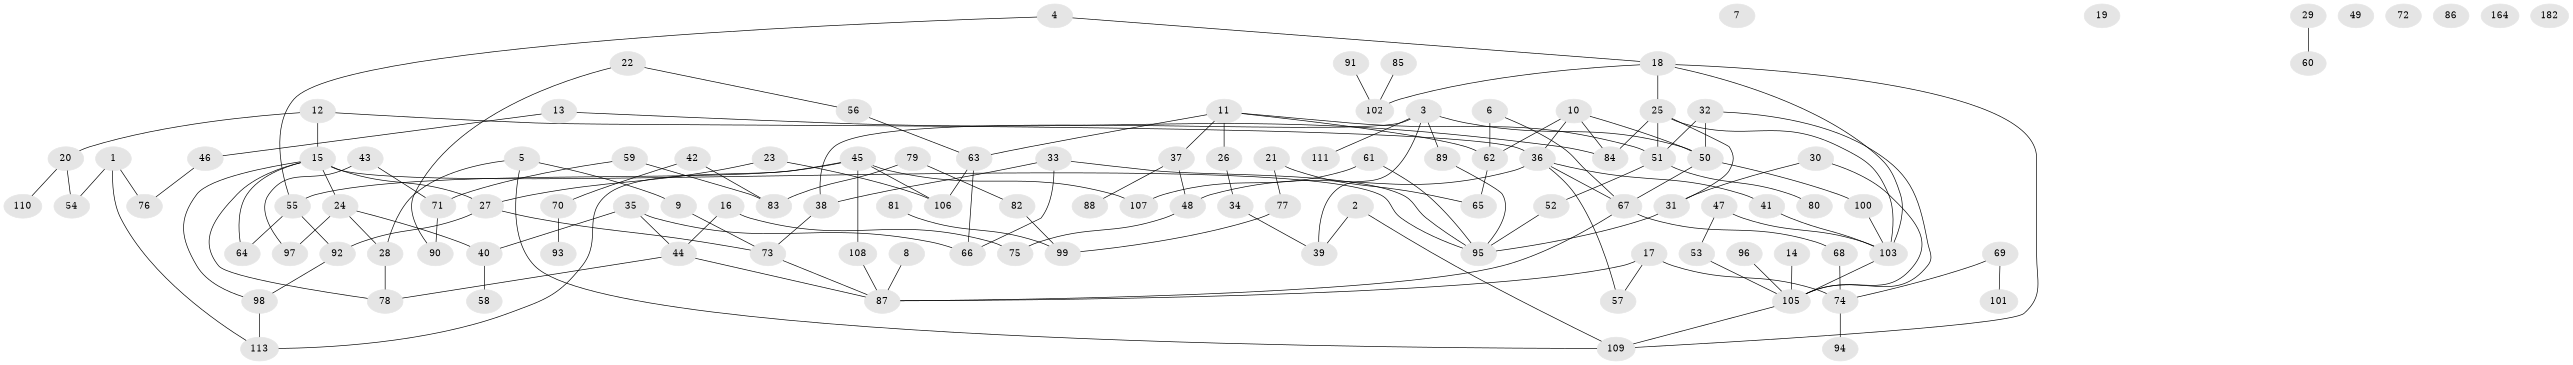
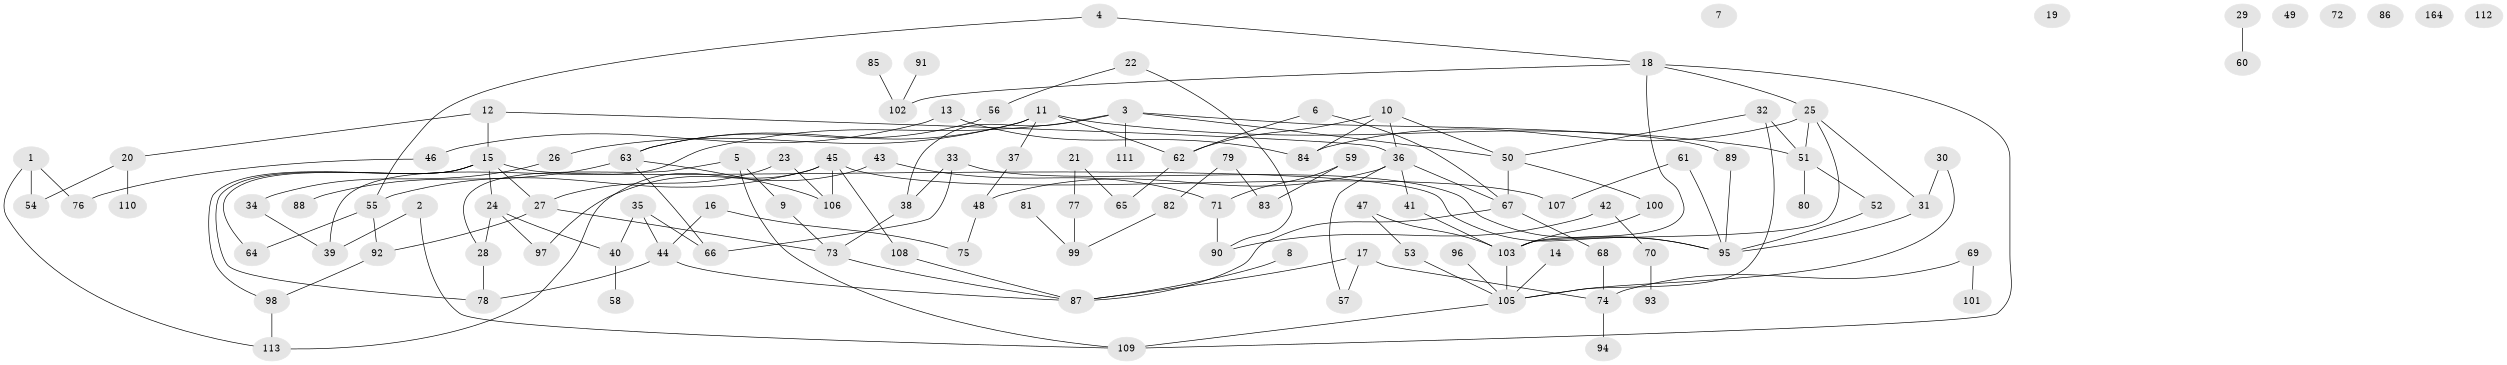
(2550, 16) -> (2484, 16)
(733, 182) -> (1414, 235)
(1133, 182) -> (461, 179)
